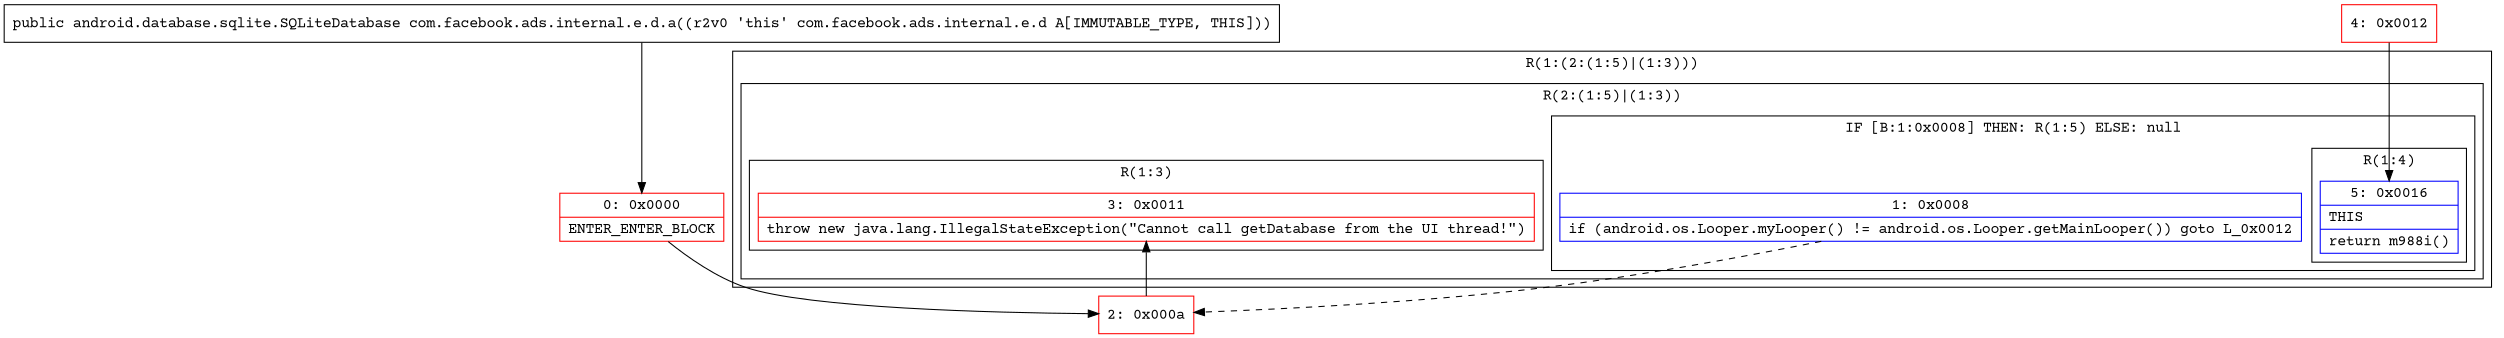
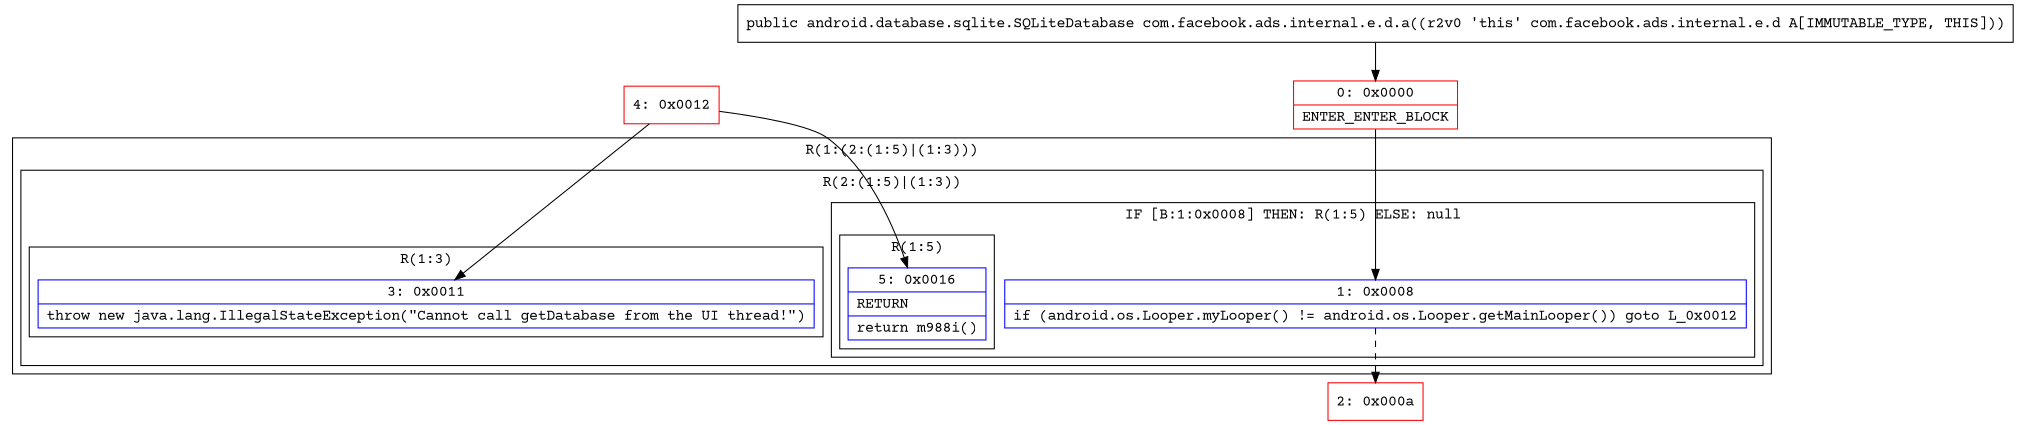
(2389, 160) -> (917, 247)
(1146, 217) -> (426, 304)
(2346, 217) -> (883, 303)
(1146, 272) -> (556, 199)
(871, 306) -> (1376, 196)
